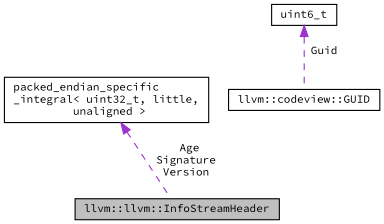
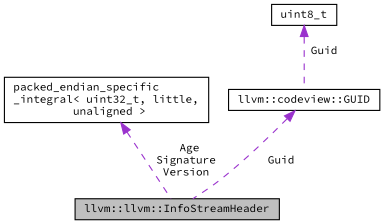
(304, 15) -> (304, 15)
none -> (242, 161)
